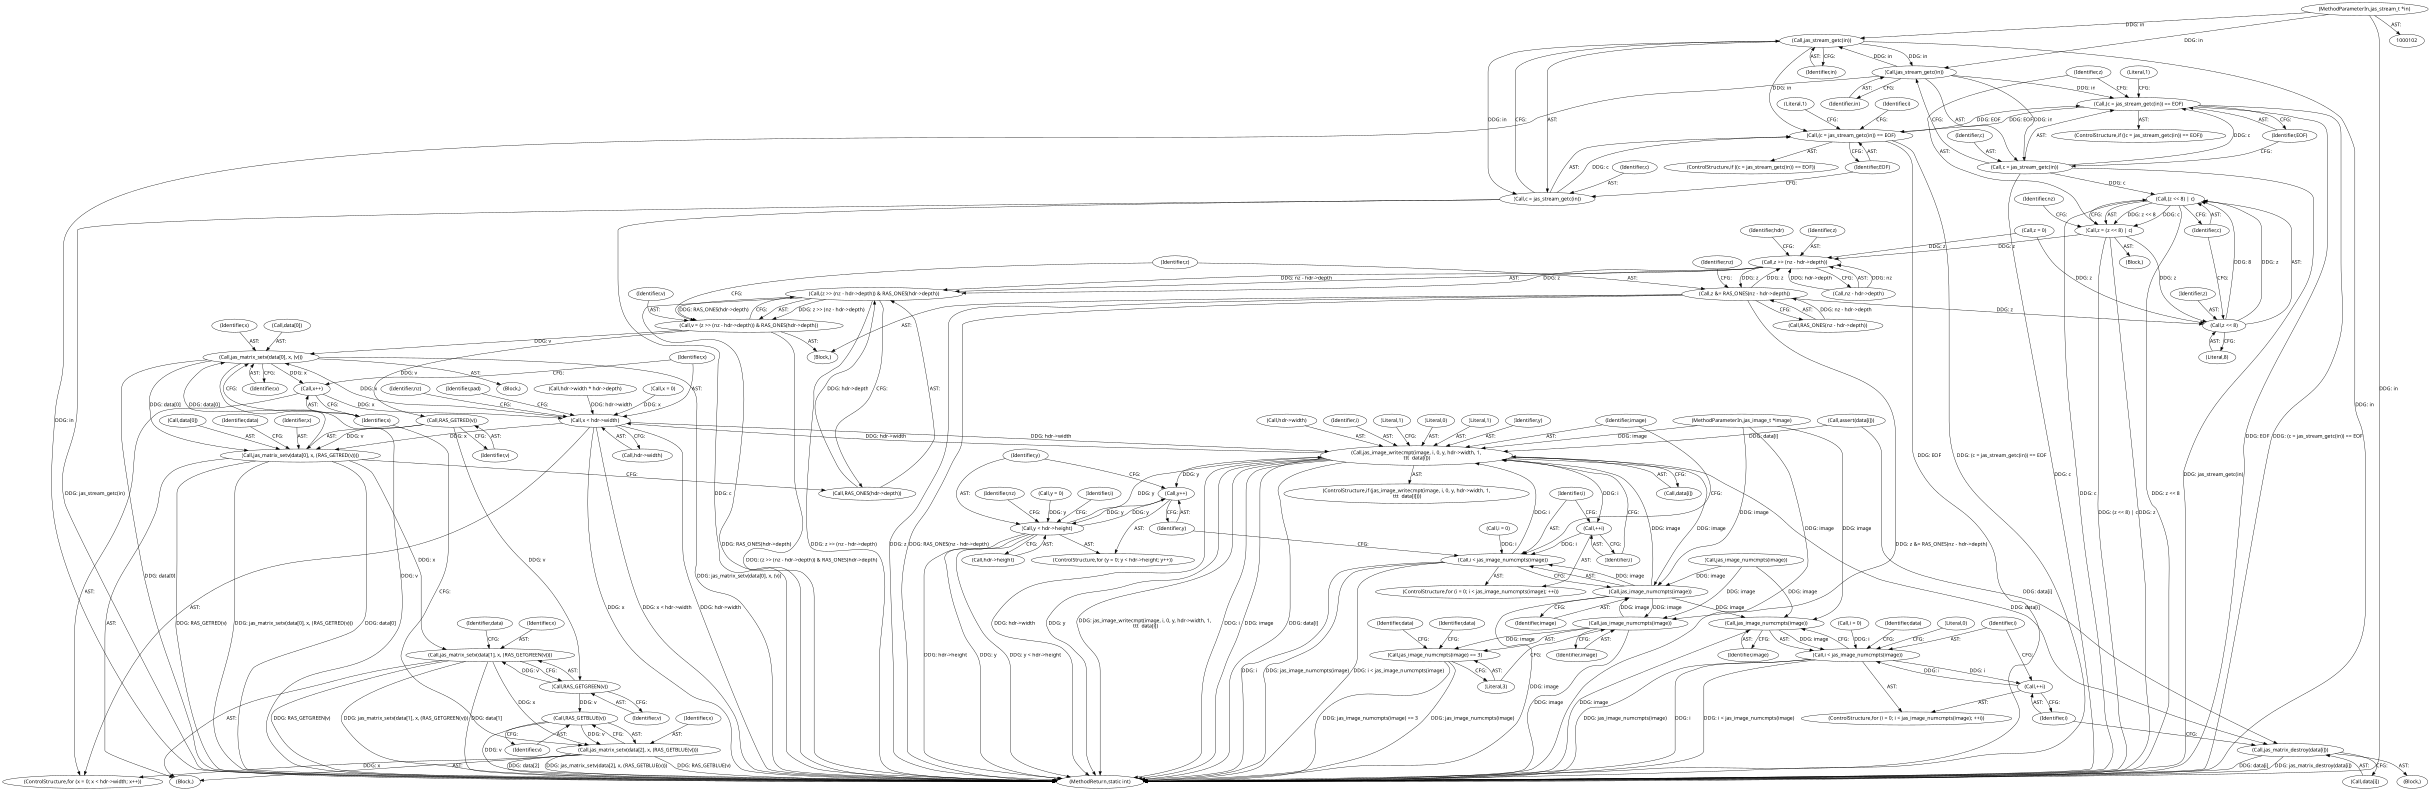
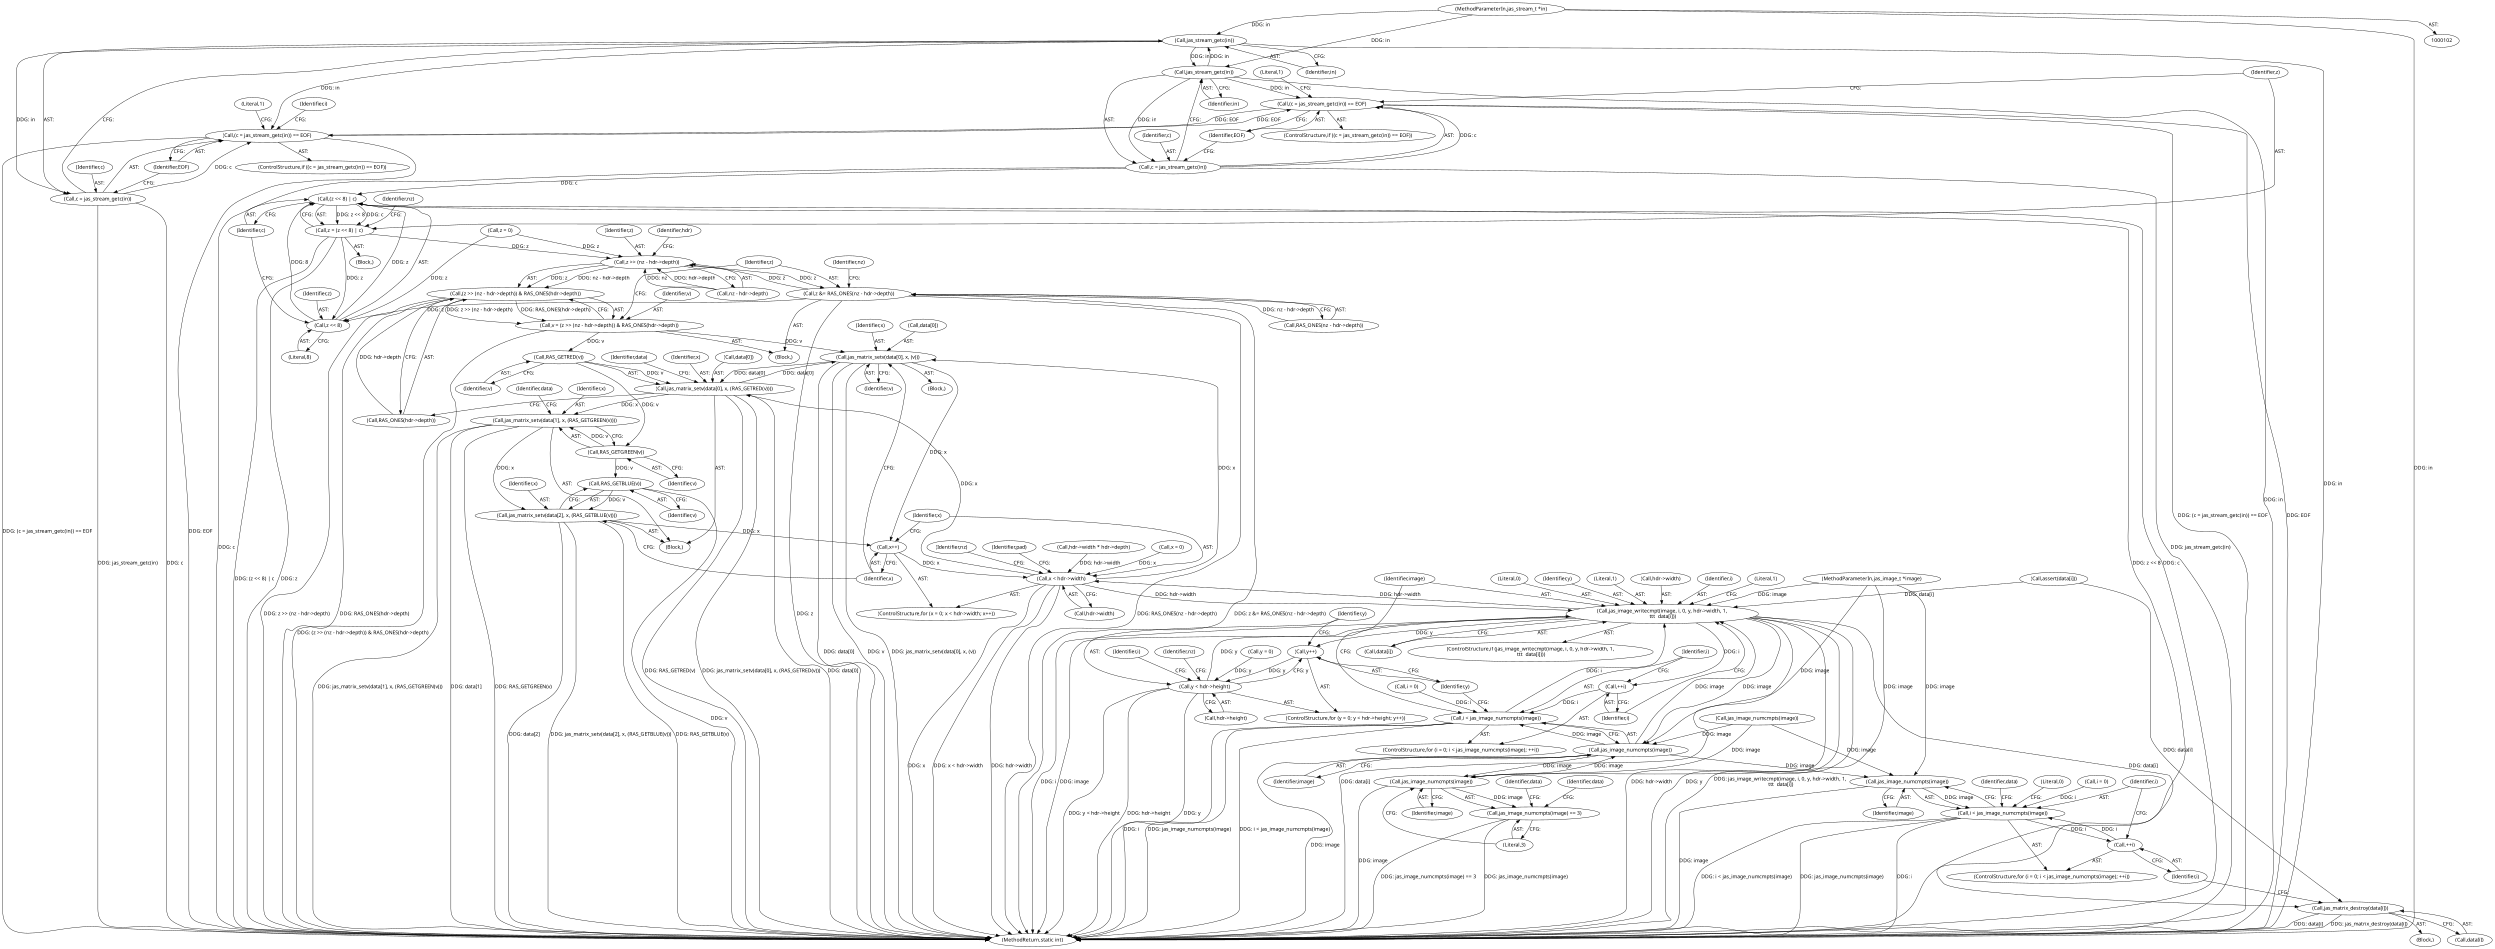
(1141, 513) -> (1301, 671)
(362, 763) -> (738, 533)
